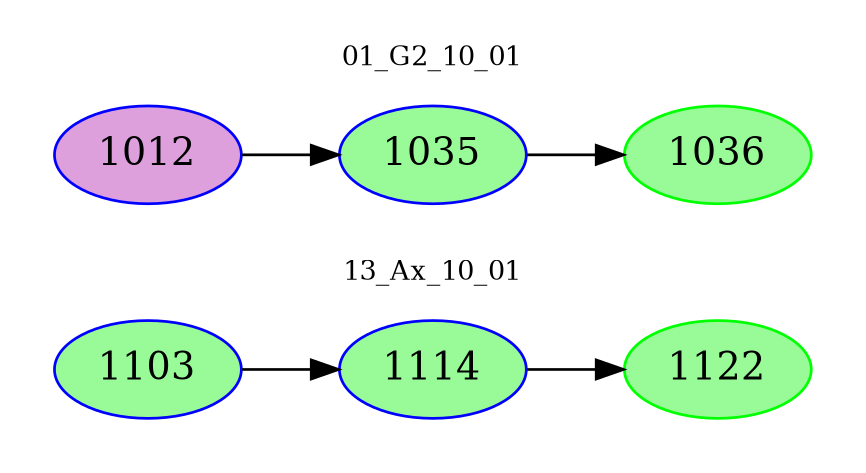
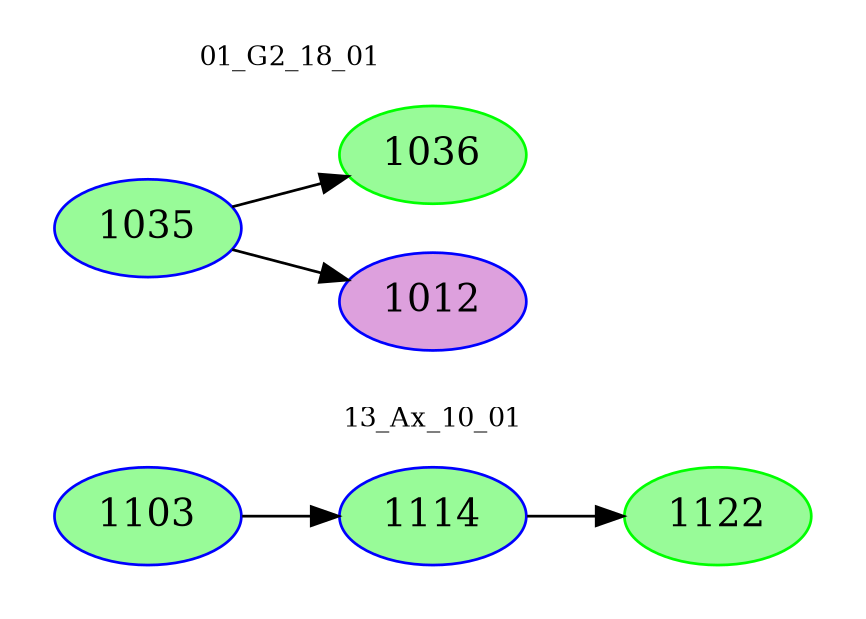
(433, 58) -> (290, 58)
(277, 155) -> (277, 261)
